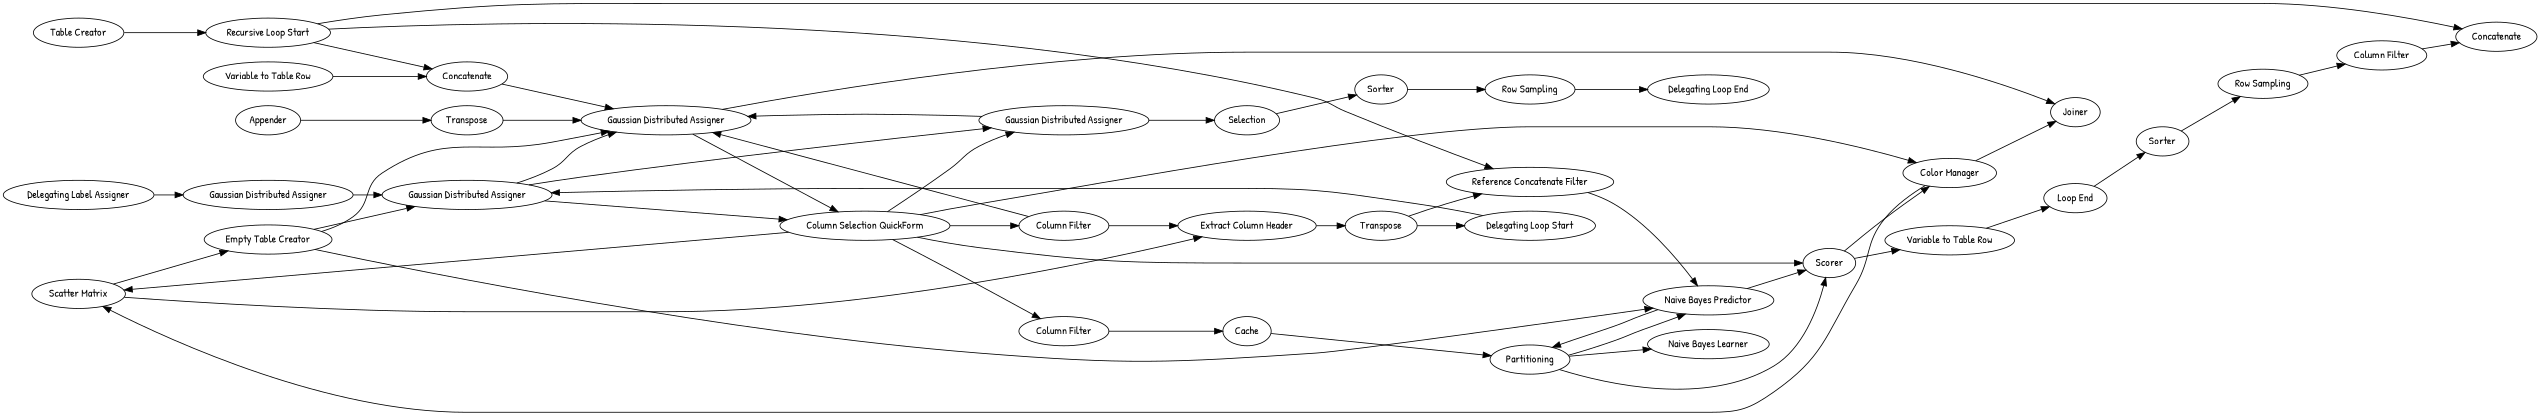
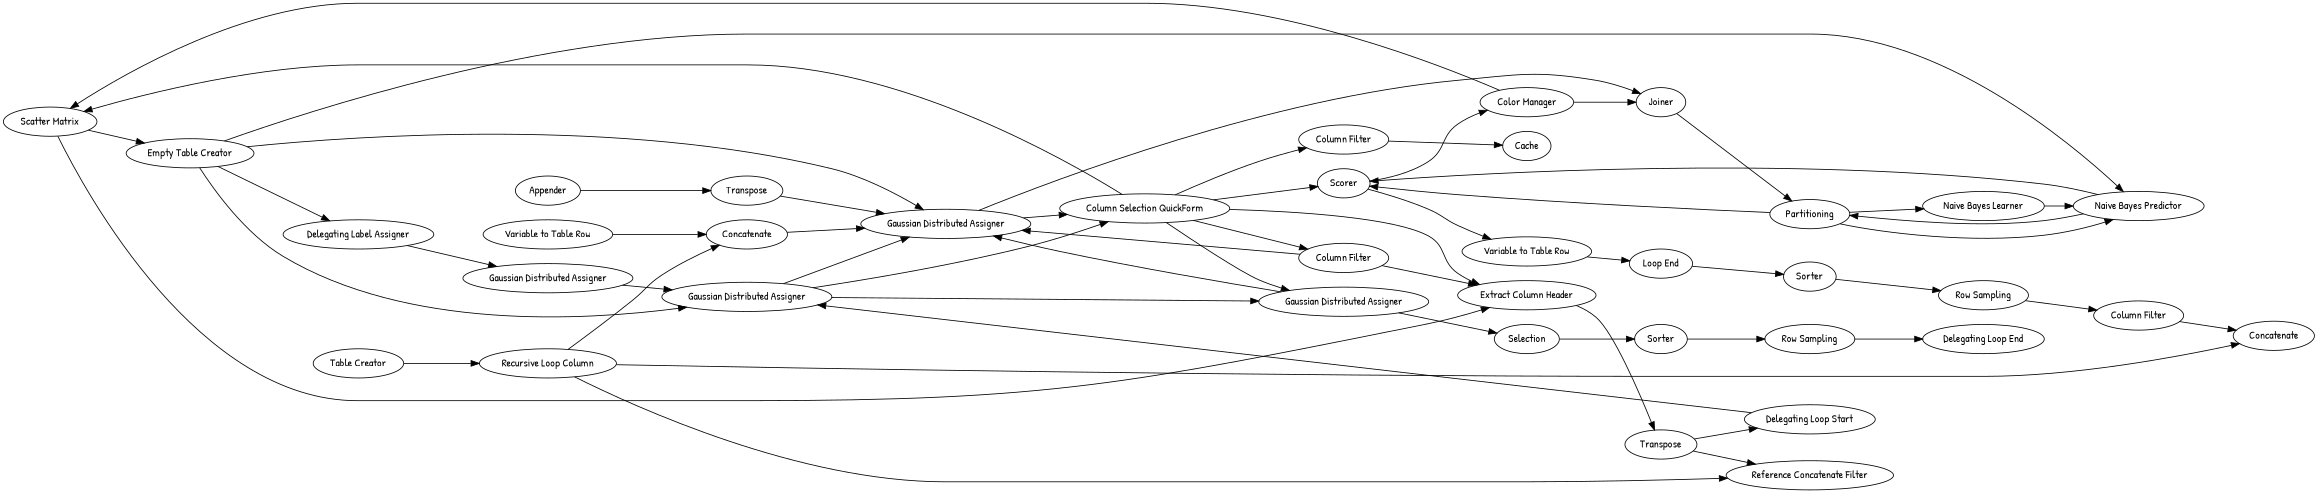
(268, 33) -> (548, 363)
(1388, 139) -> (1362, 219)
none -> (270, 192)
(1646, 228) -> (2055, 206)
(1361, 343) -> (1731, 155)
